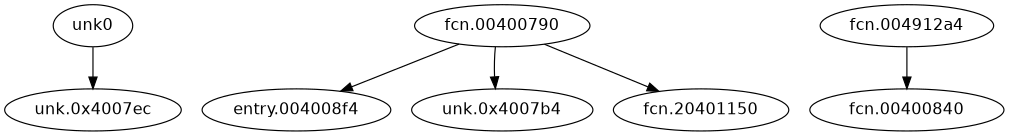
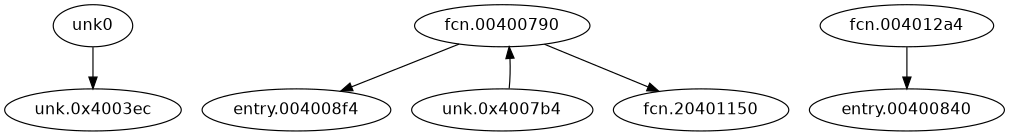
(907, 26) -> (907, 26)
(494, 62) -> (510, 74)
(93, 110) -> (93, 110)
(907, 110) -> (907, 110)
